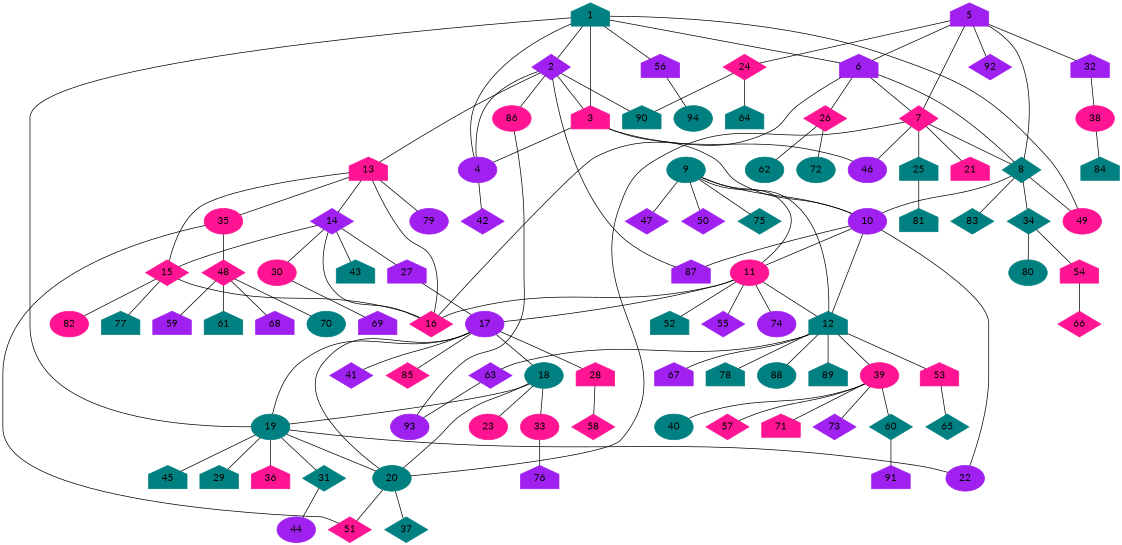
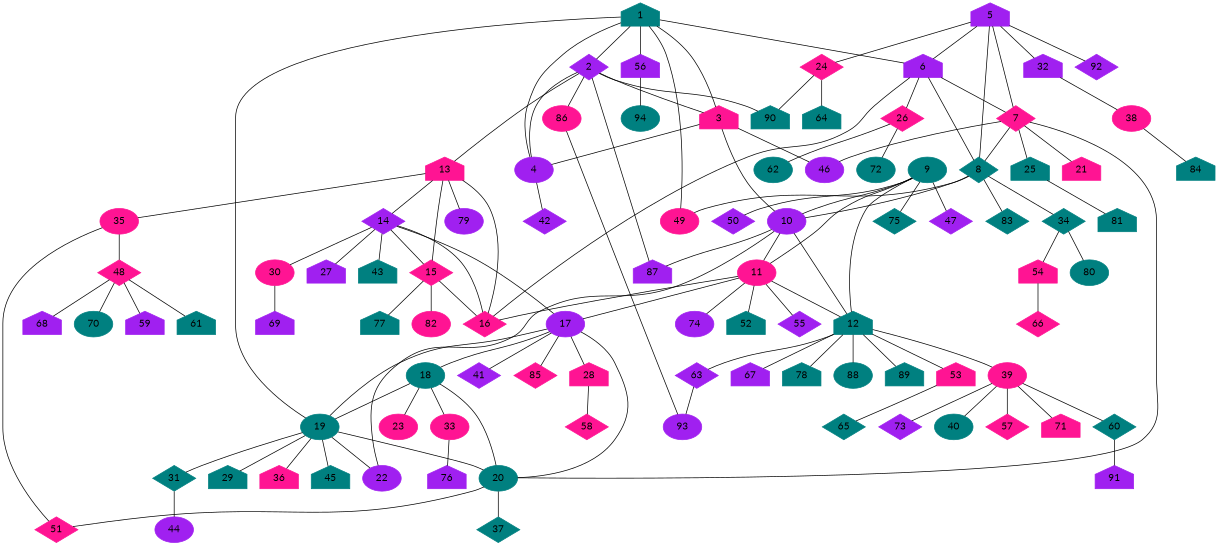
(447, 299) -> (480, 262)
